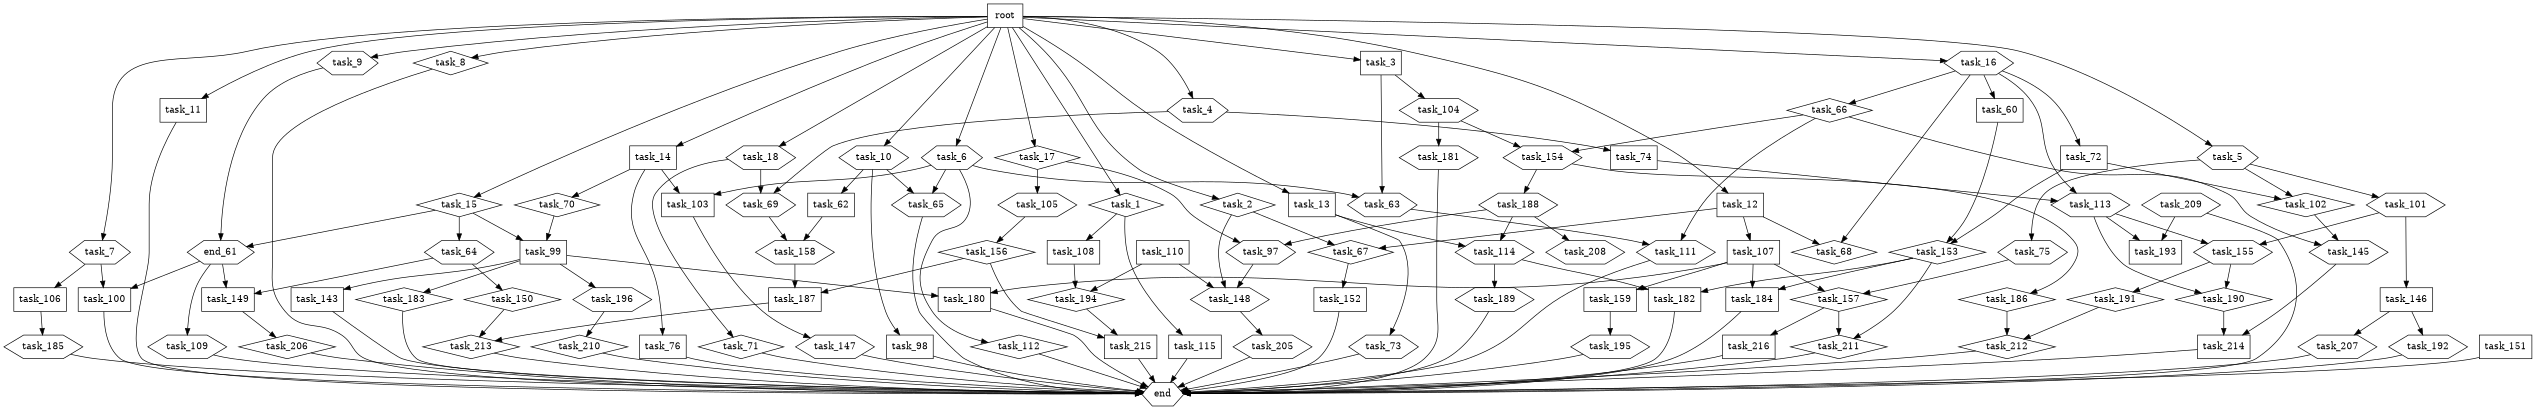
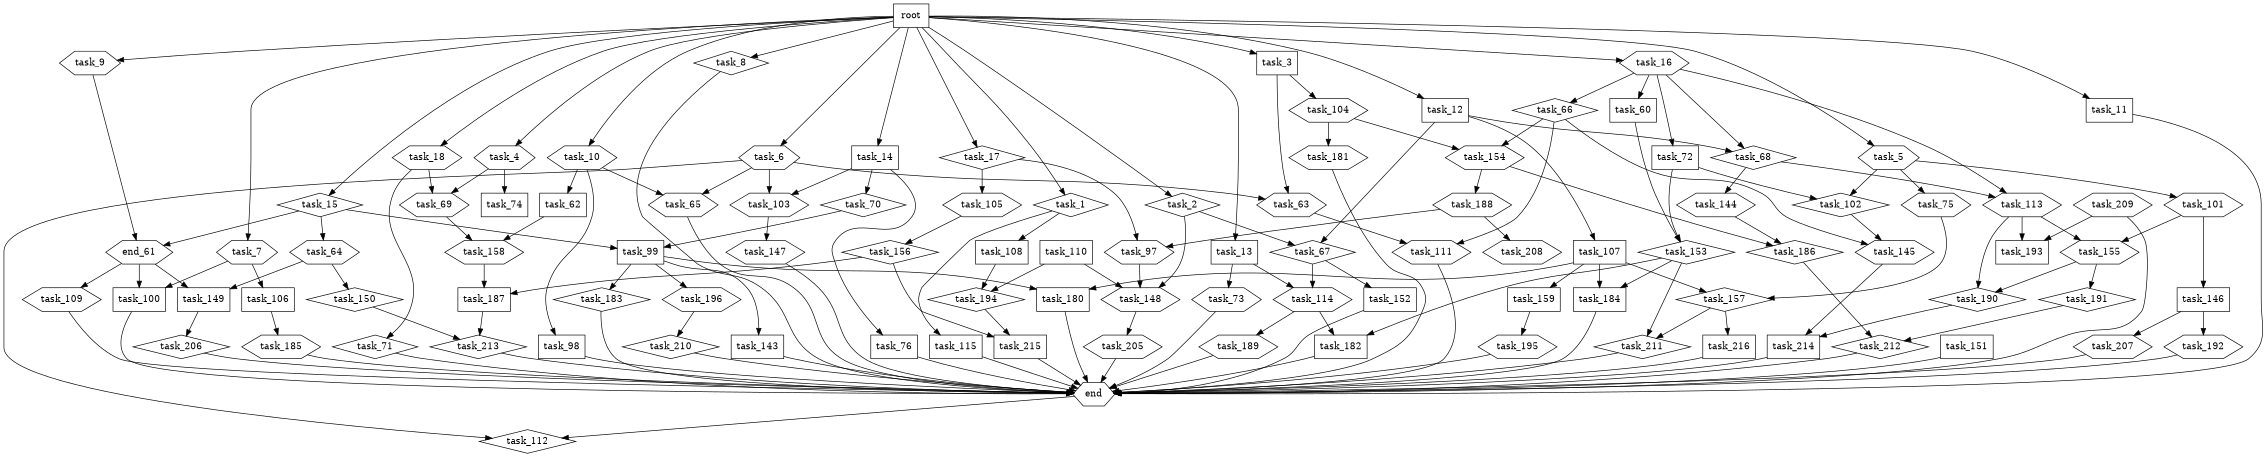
(1795, 175) -> (1885, 177)
(688, 205) -> (769, 205)
none -> (1716, 205)
(1508, 226) -> (1313, 271)
(1090, 370) -> (822, 417)
